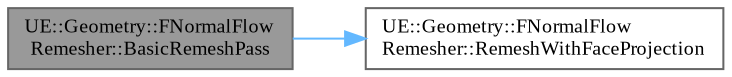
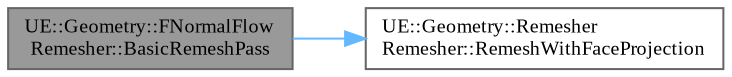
(545, 39) -> (545, 39)
